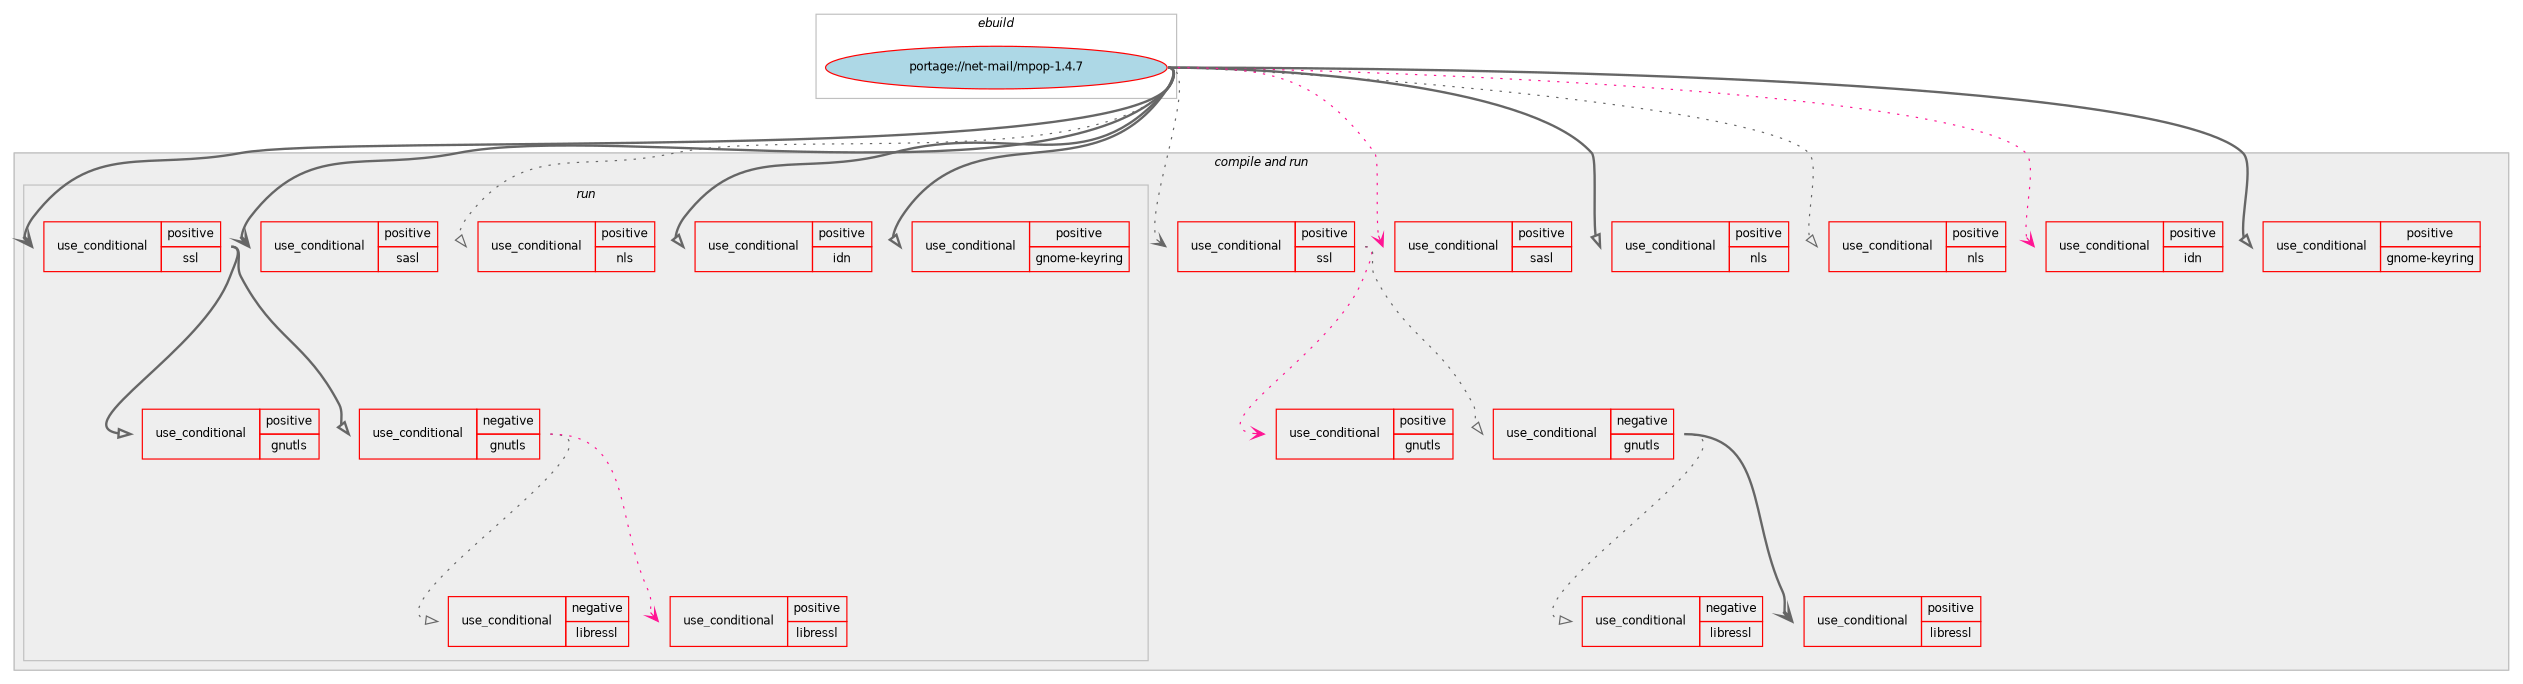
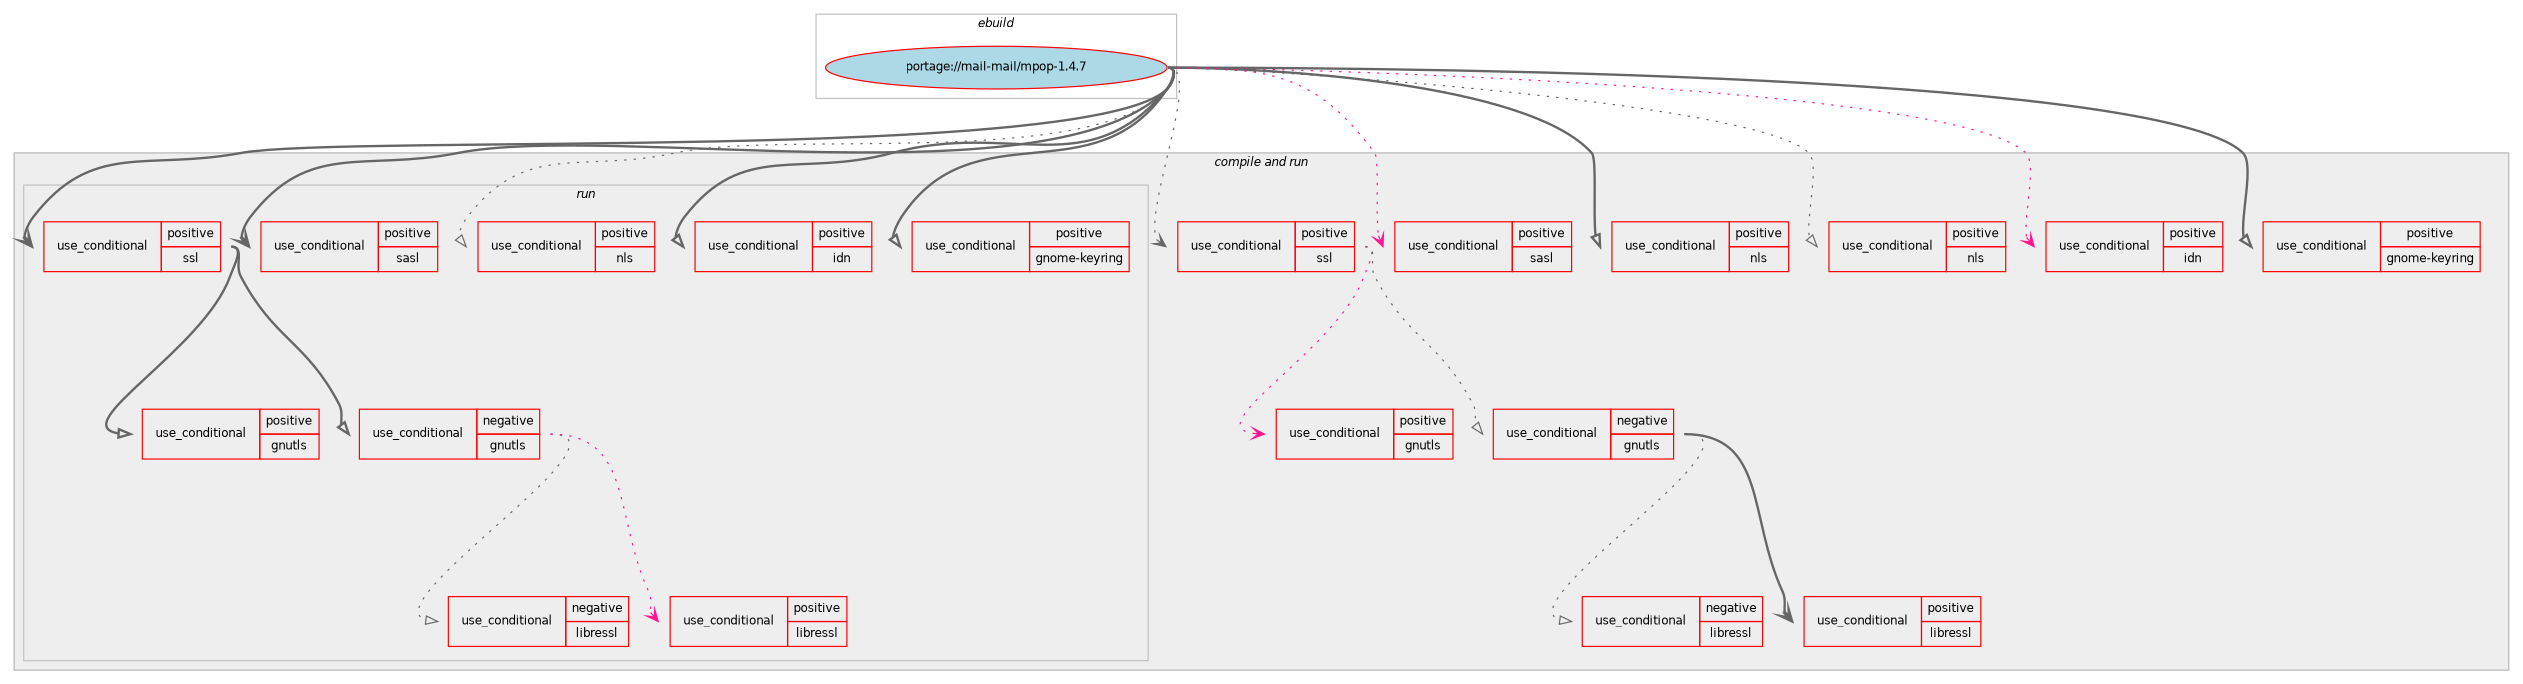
(996, 68) -> (996, 68)
